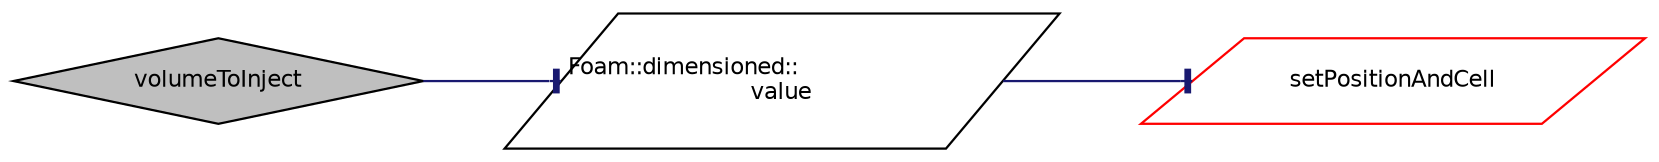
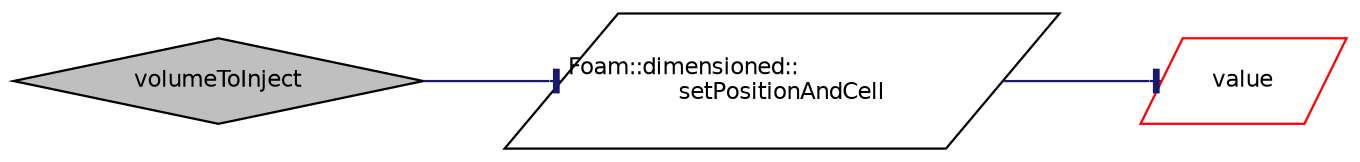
(782, 81) -> (782, 81)
(1393, 81) -> (1244, 81)
